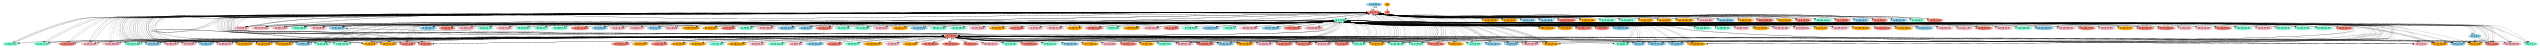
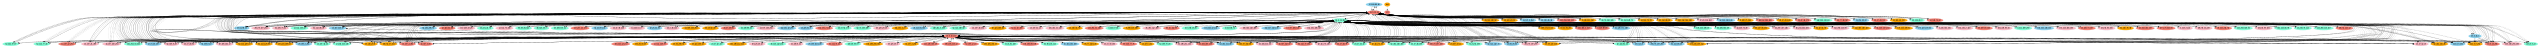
(1899, 20) -> (1899, 20)
(242, 28) -> (242, 28)
(990, 44) -> (990, 44)
